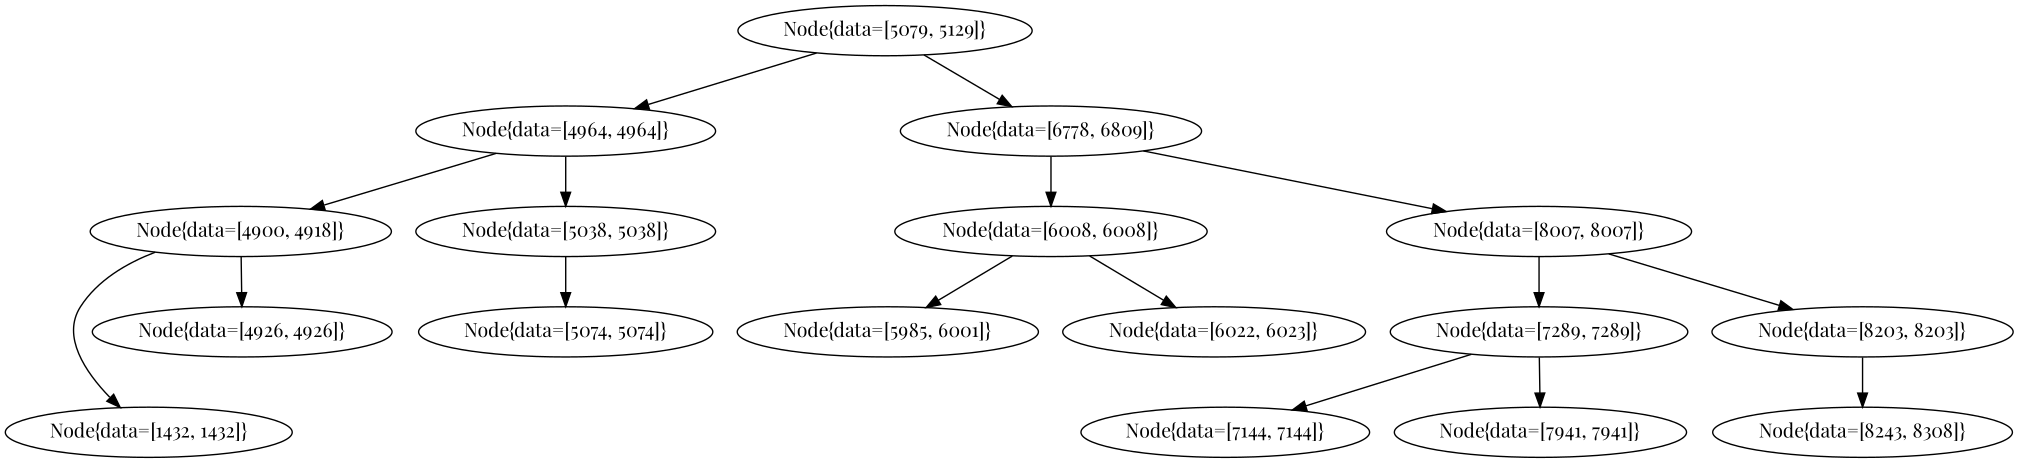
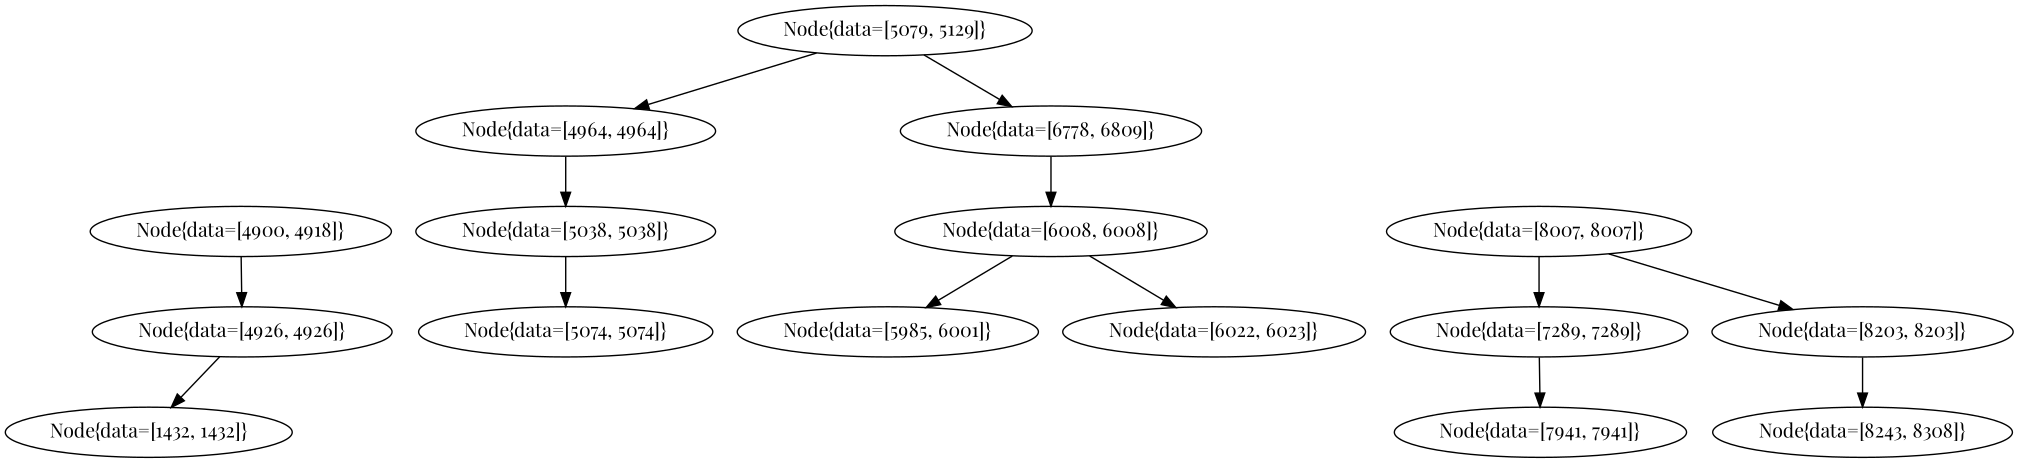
(410, 179) -> none
(1288, 180) -> none
(79, 311) -> (200, 377)
(1225, 432) -> none
